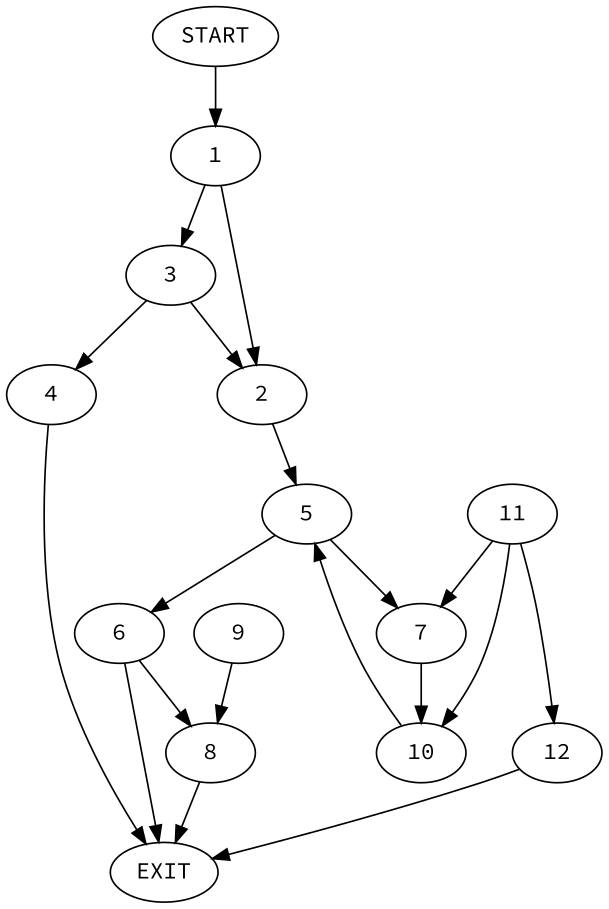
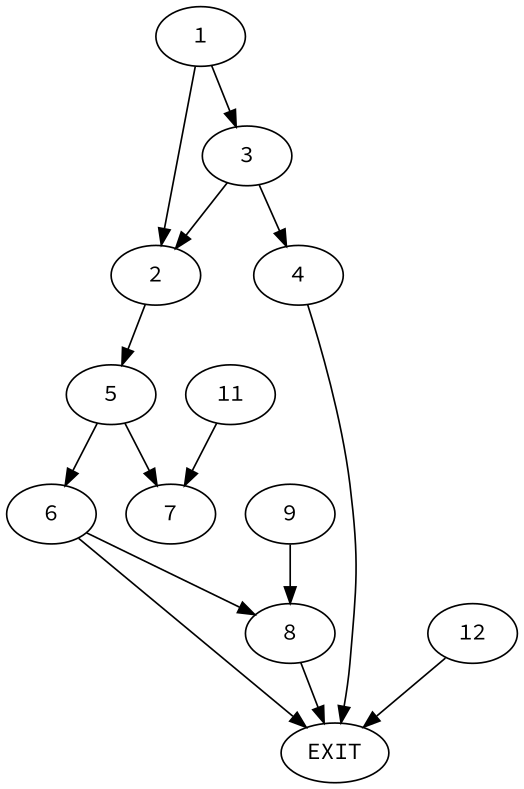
(216, 36) -> none
(540, 624) -> none
(421, 753) -> none
